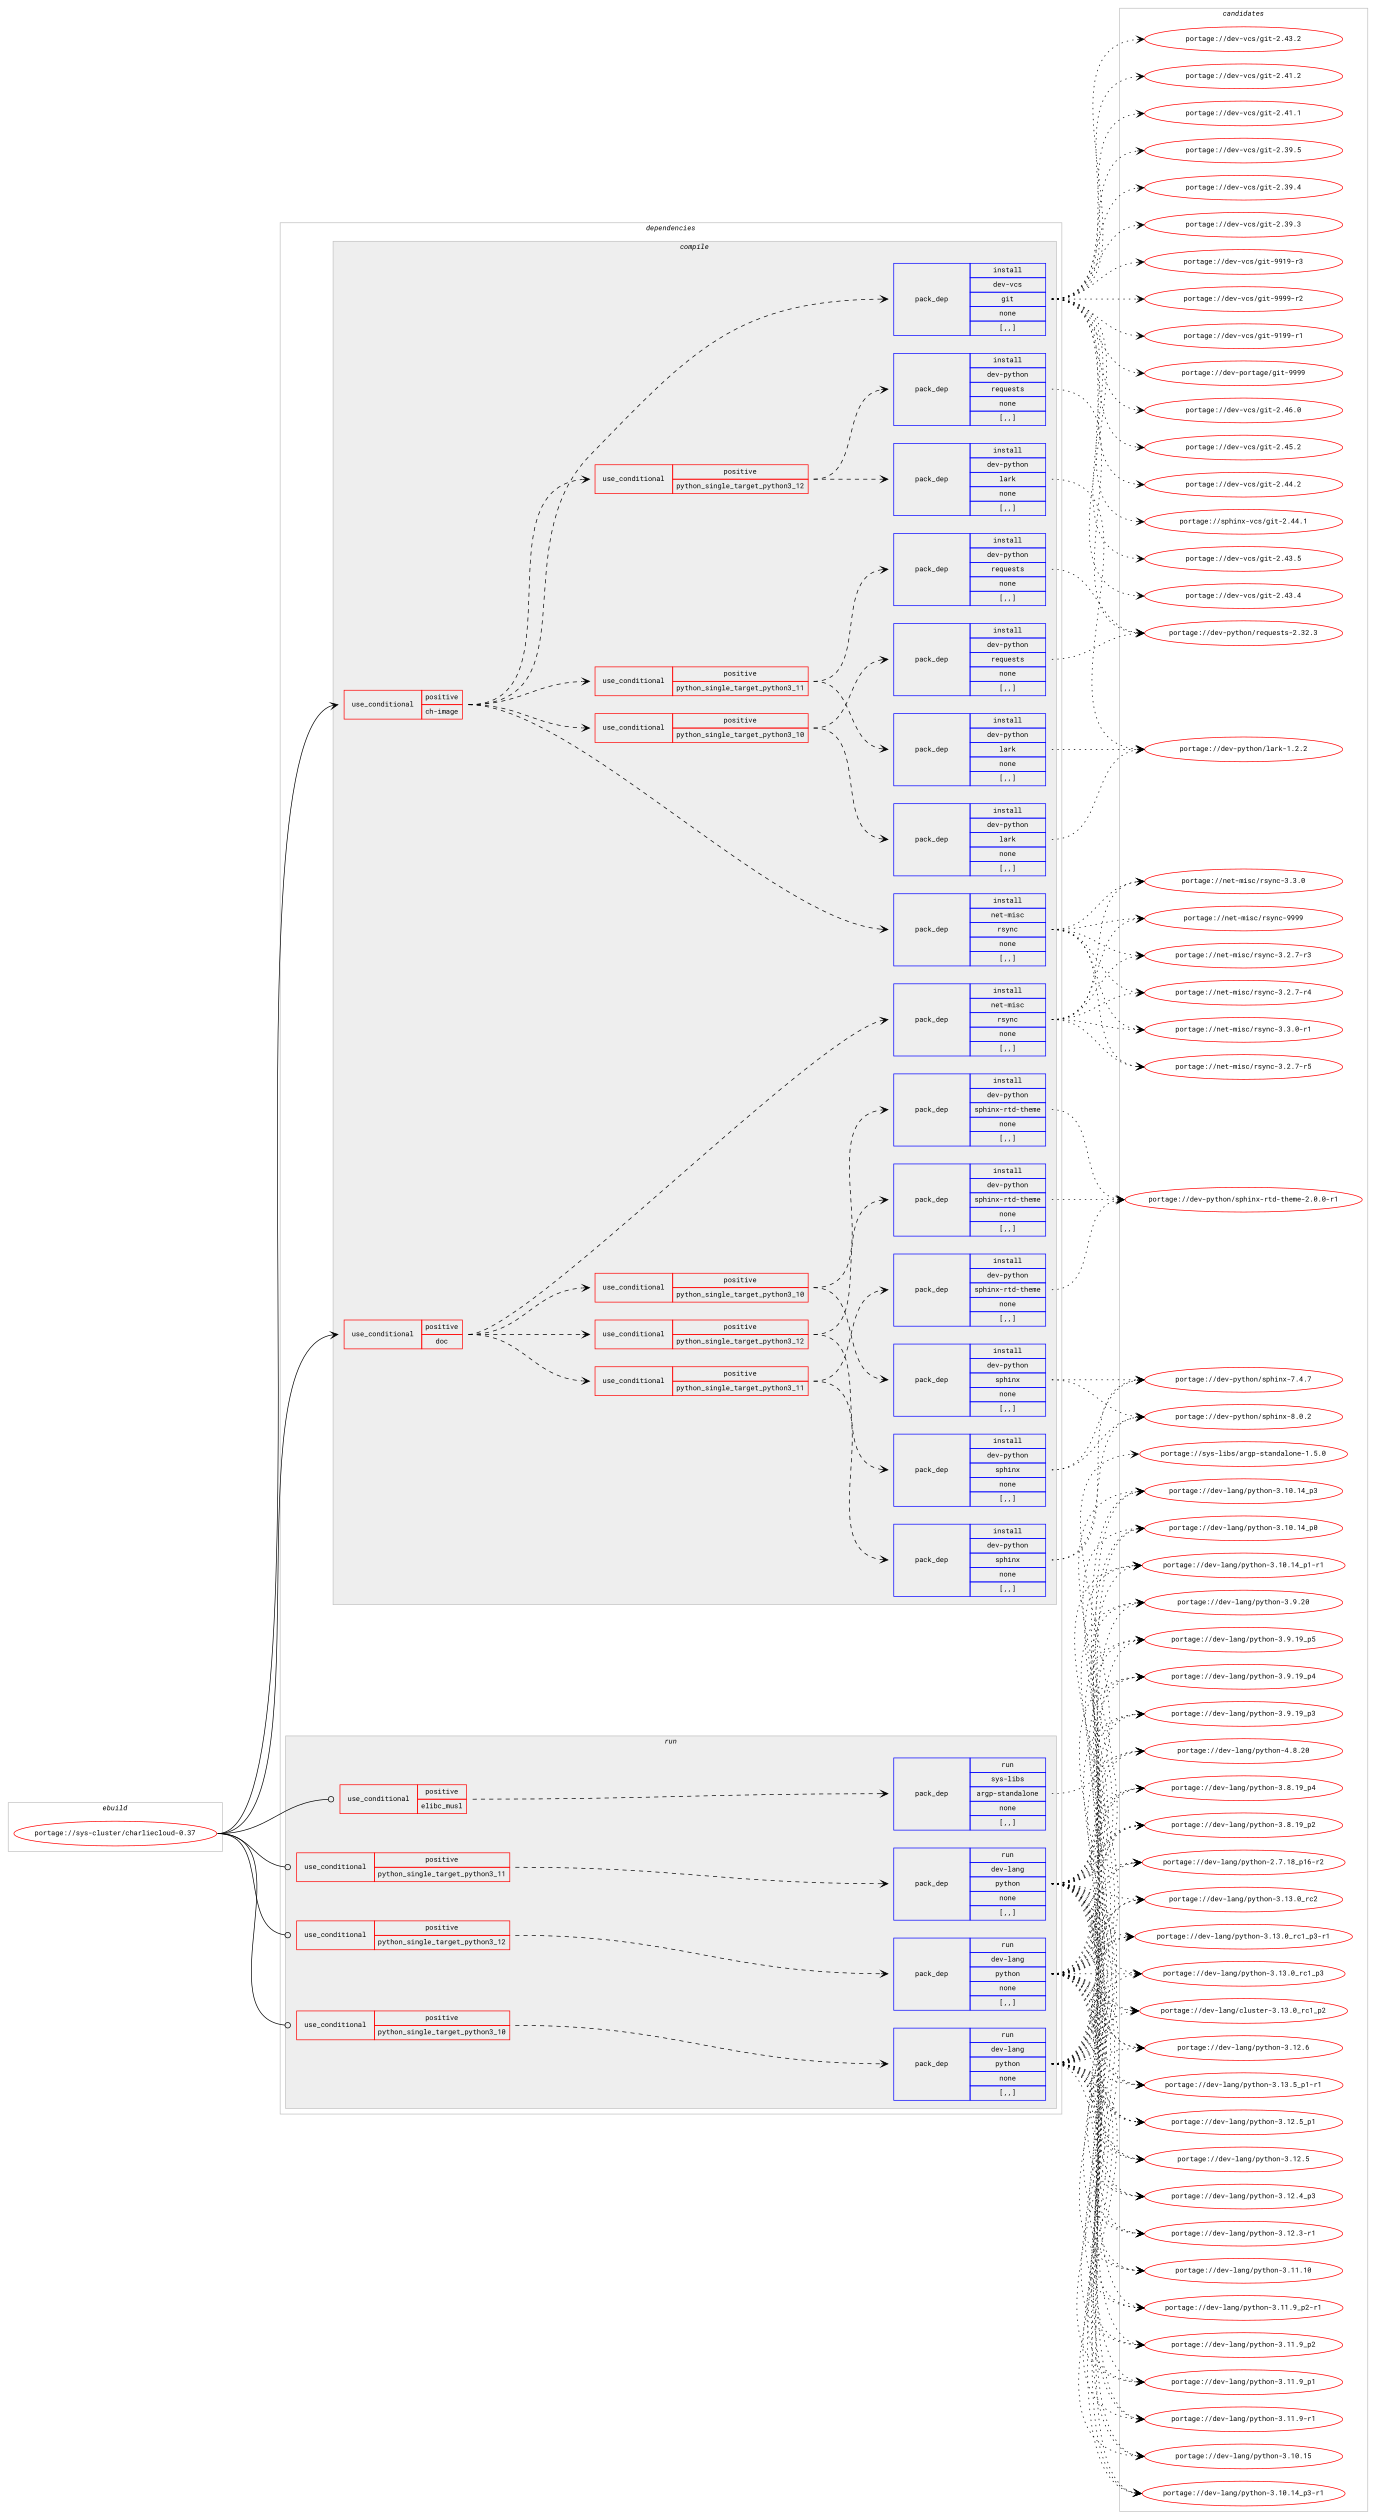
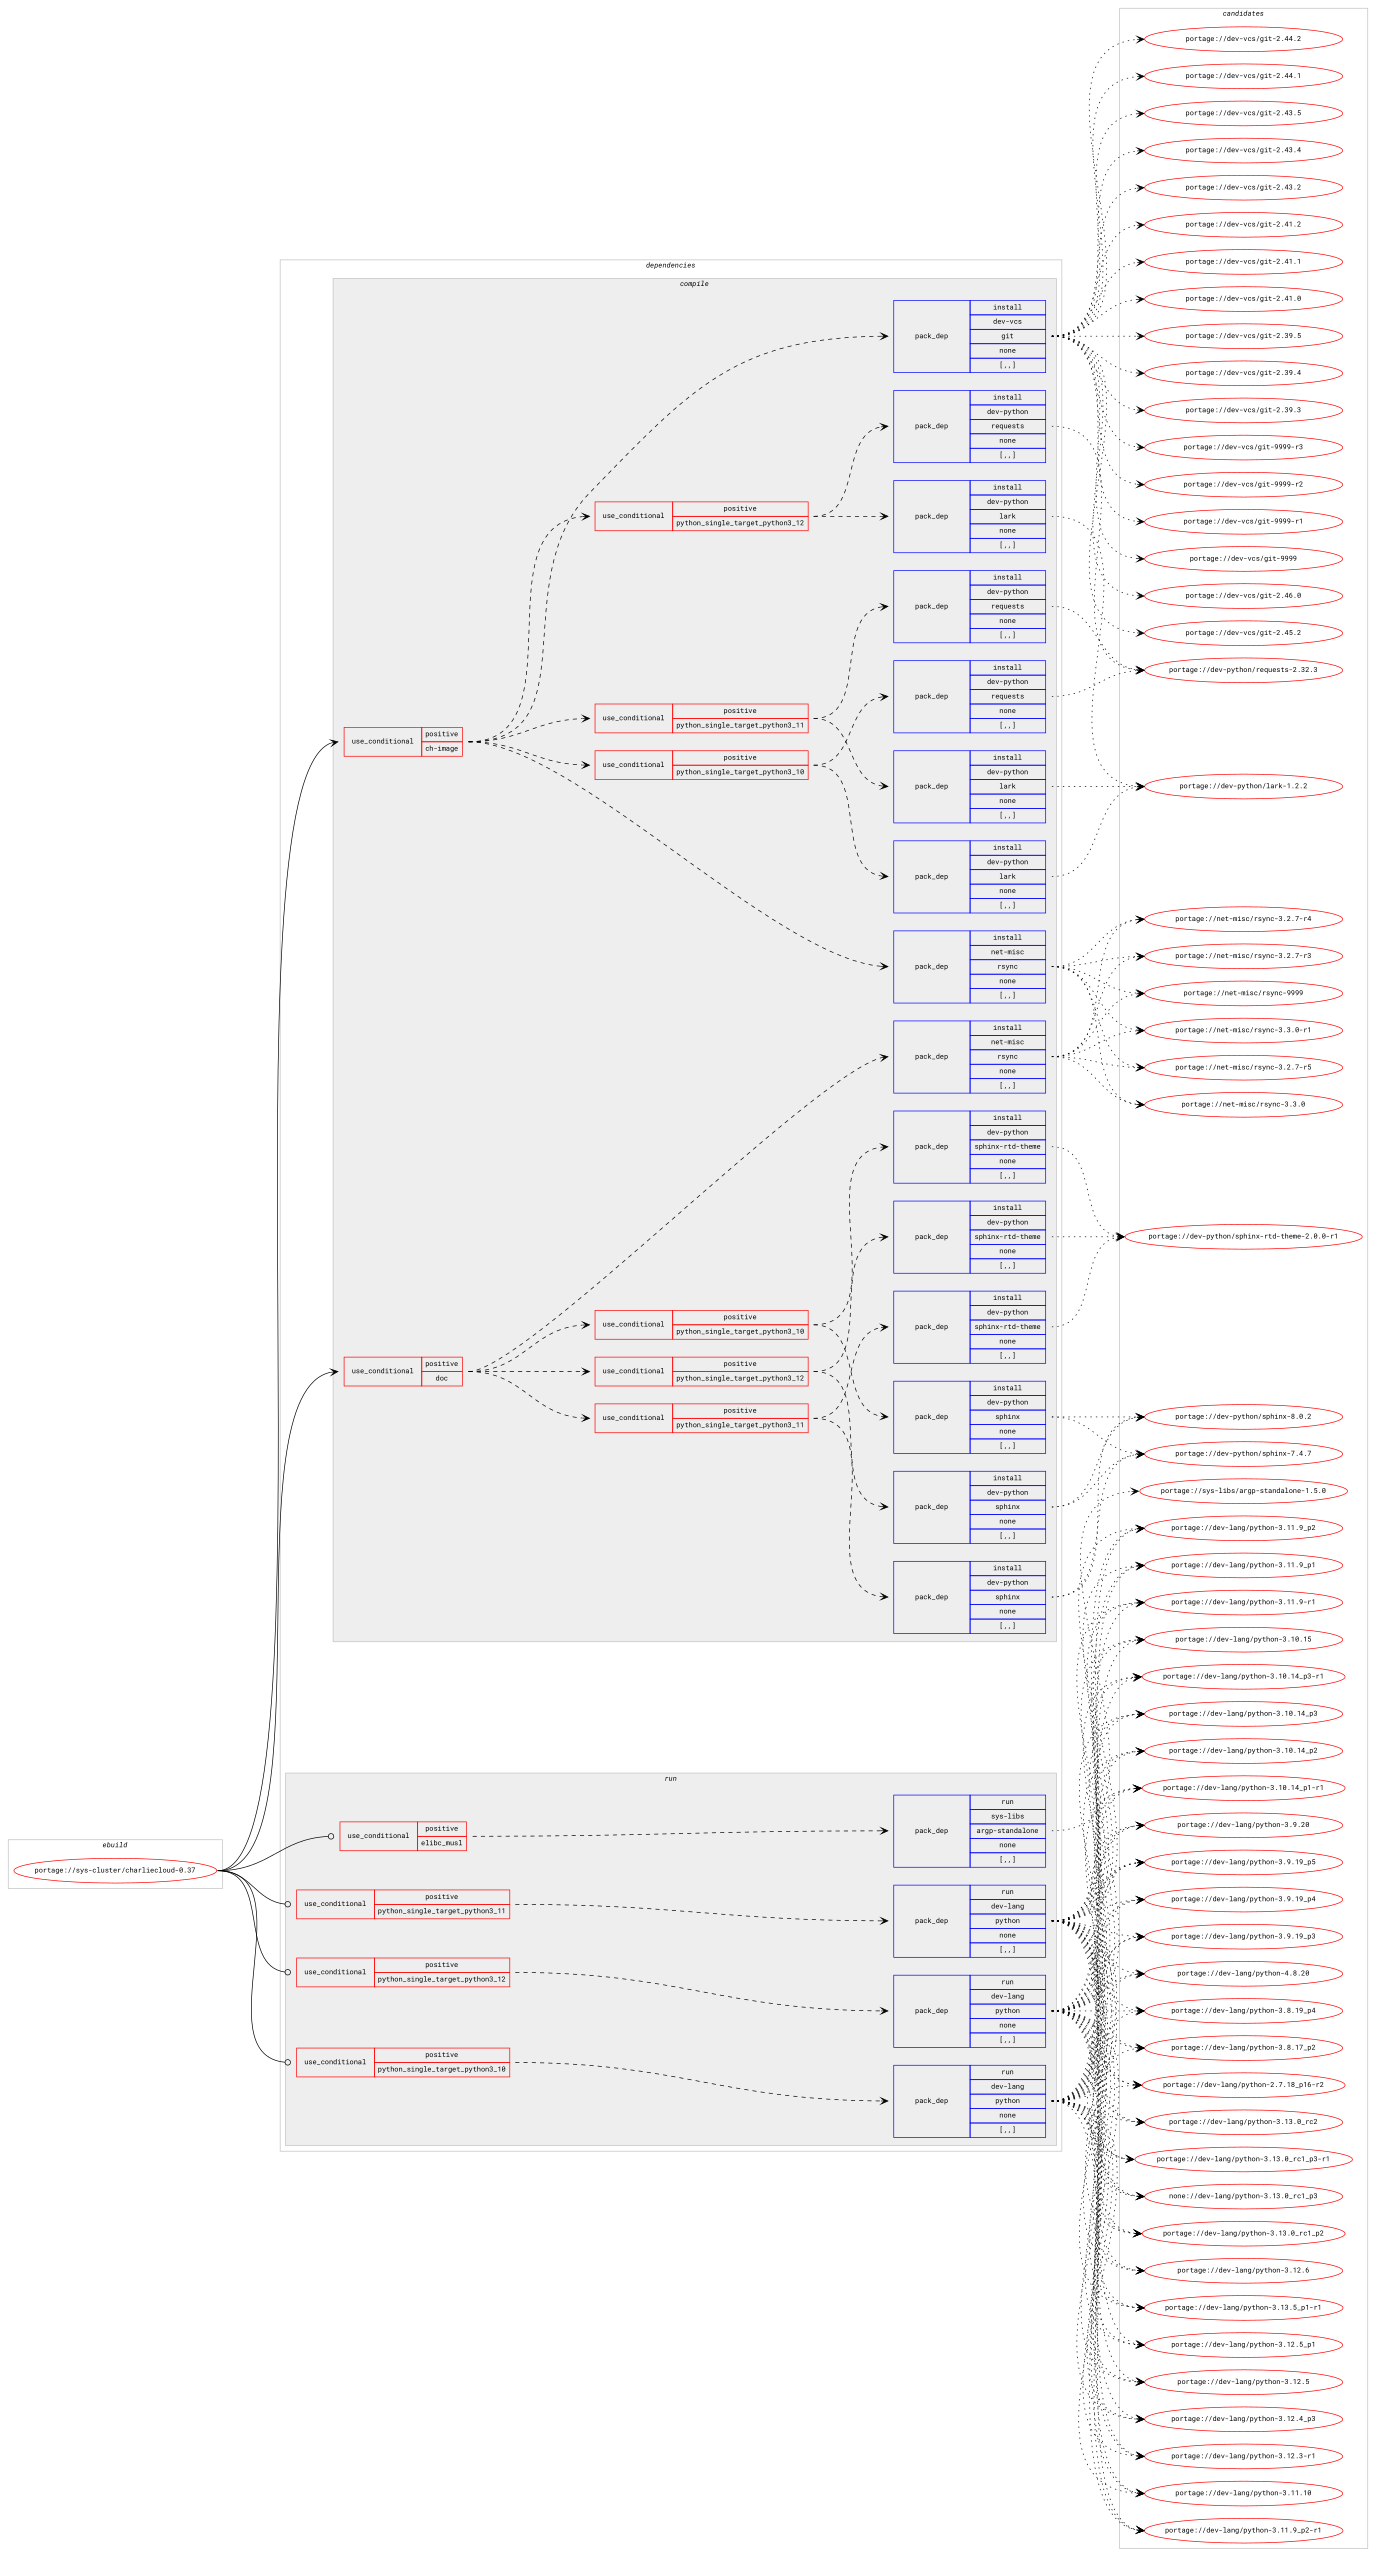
(1244, 262) -> (1244, 448)
none -> (1244, 299)
(1244, 336) -> (1244, 522)
(1244, 373) -> (1244, 559)
(1244, 522) -> (1244, 76)
(1244, 1528) -> (1244, 1751)
(1244, 1825) -> (1244, 2048)
(1244, 1974) -> (1244, 2197)
(1244, 2011) -> (1244, 2234)
